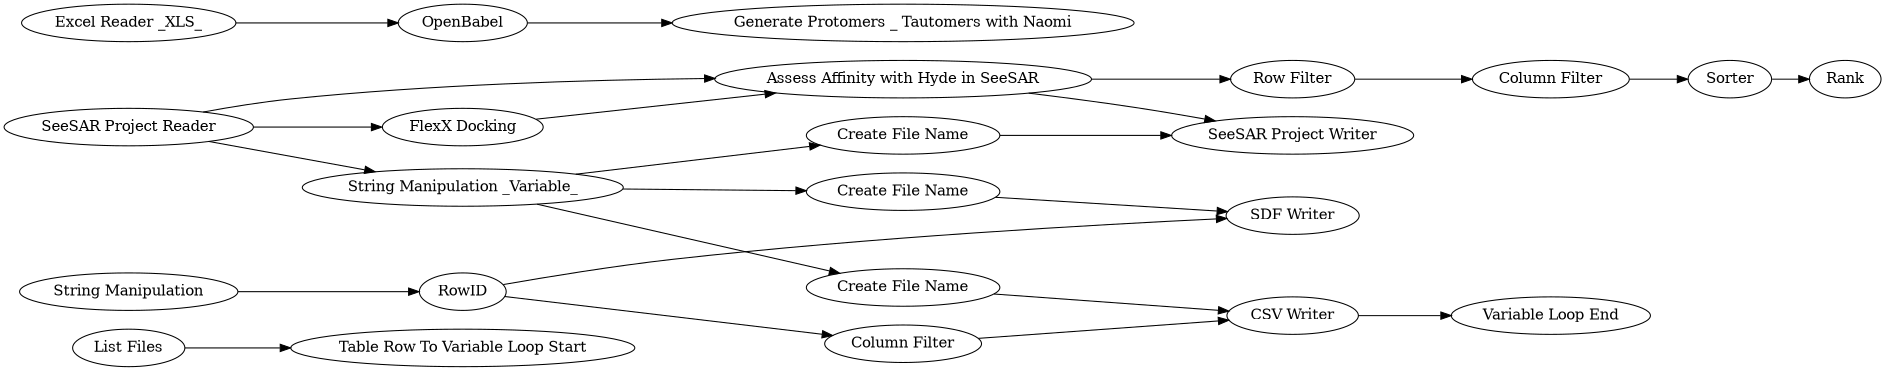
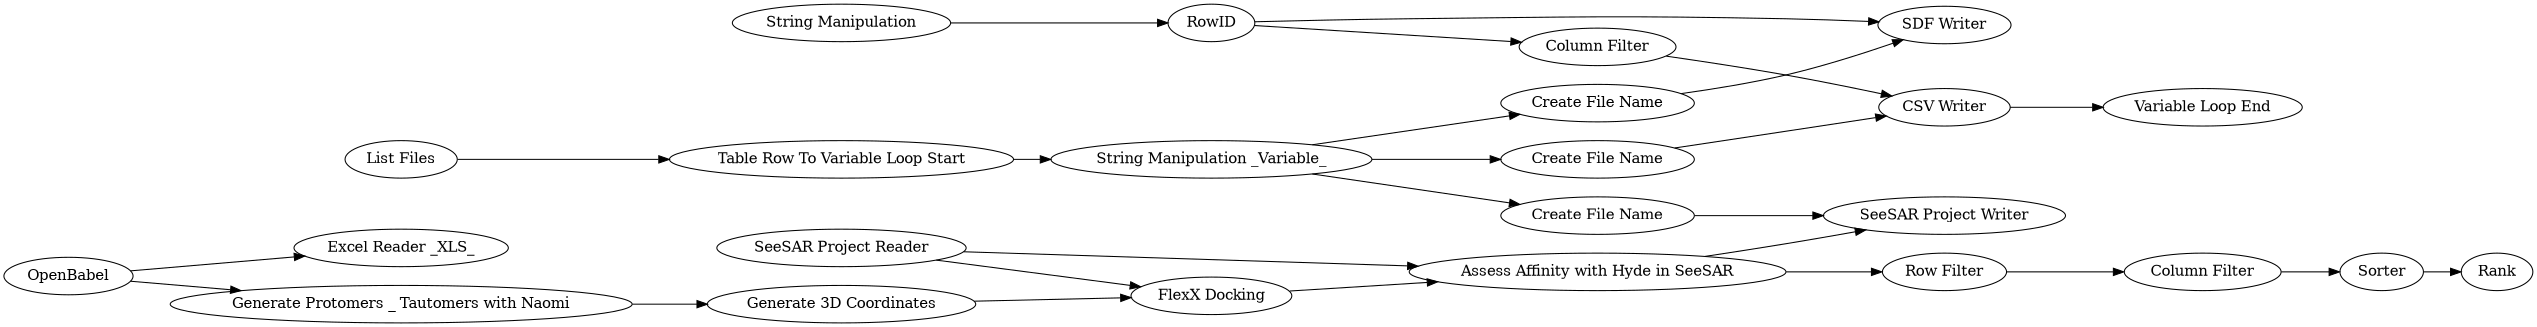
(312, 23) -> (212, 264)
(287, 156) -> (1027, 159)
none -> (842, 304)
